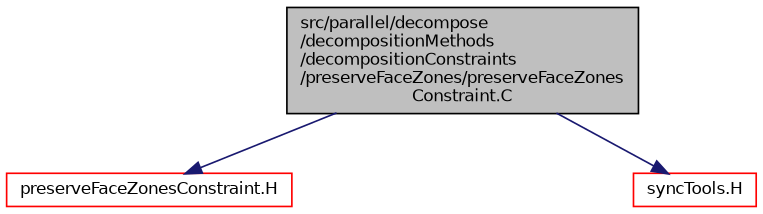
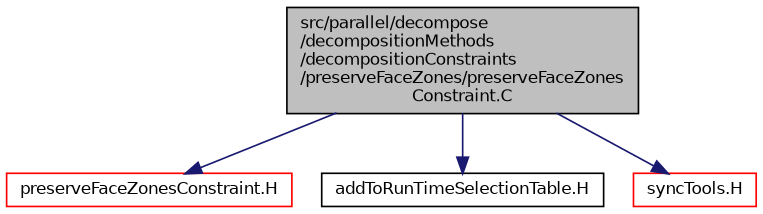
none -> (463, 190)
